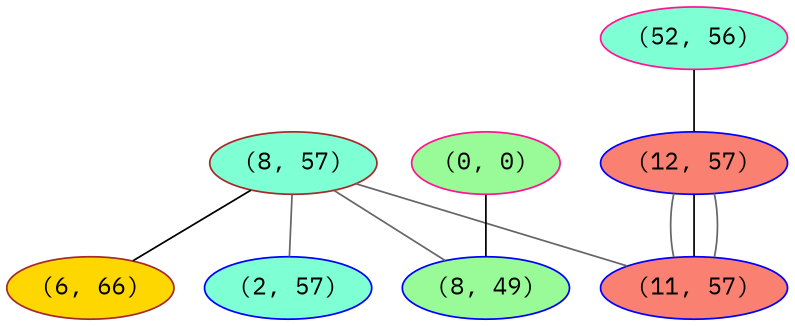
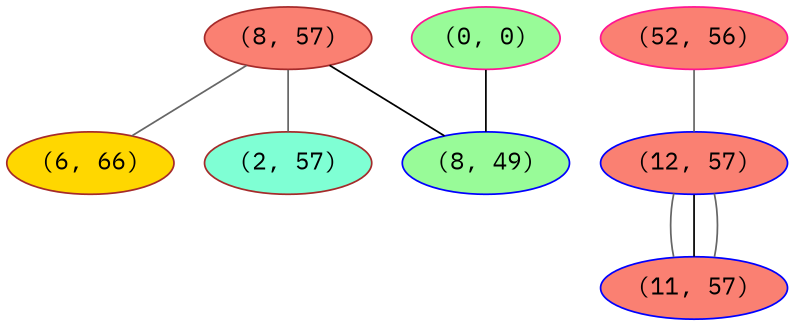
(694, 38) -> (694, 38)
(694, 101) -> (694, 101)
(293, 163) -> (288, 38)
(192, 226) -> (189, 101)
(390, 226) -> (387, 101)
(498, 227) -> none
(288, 288) -> (288, 163)
